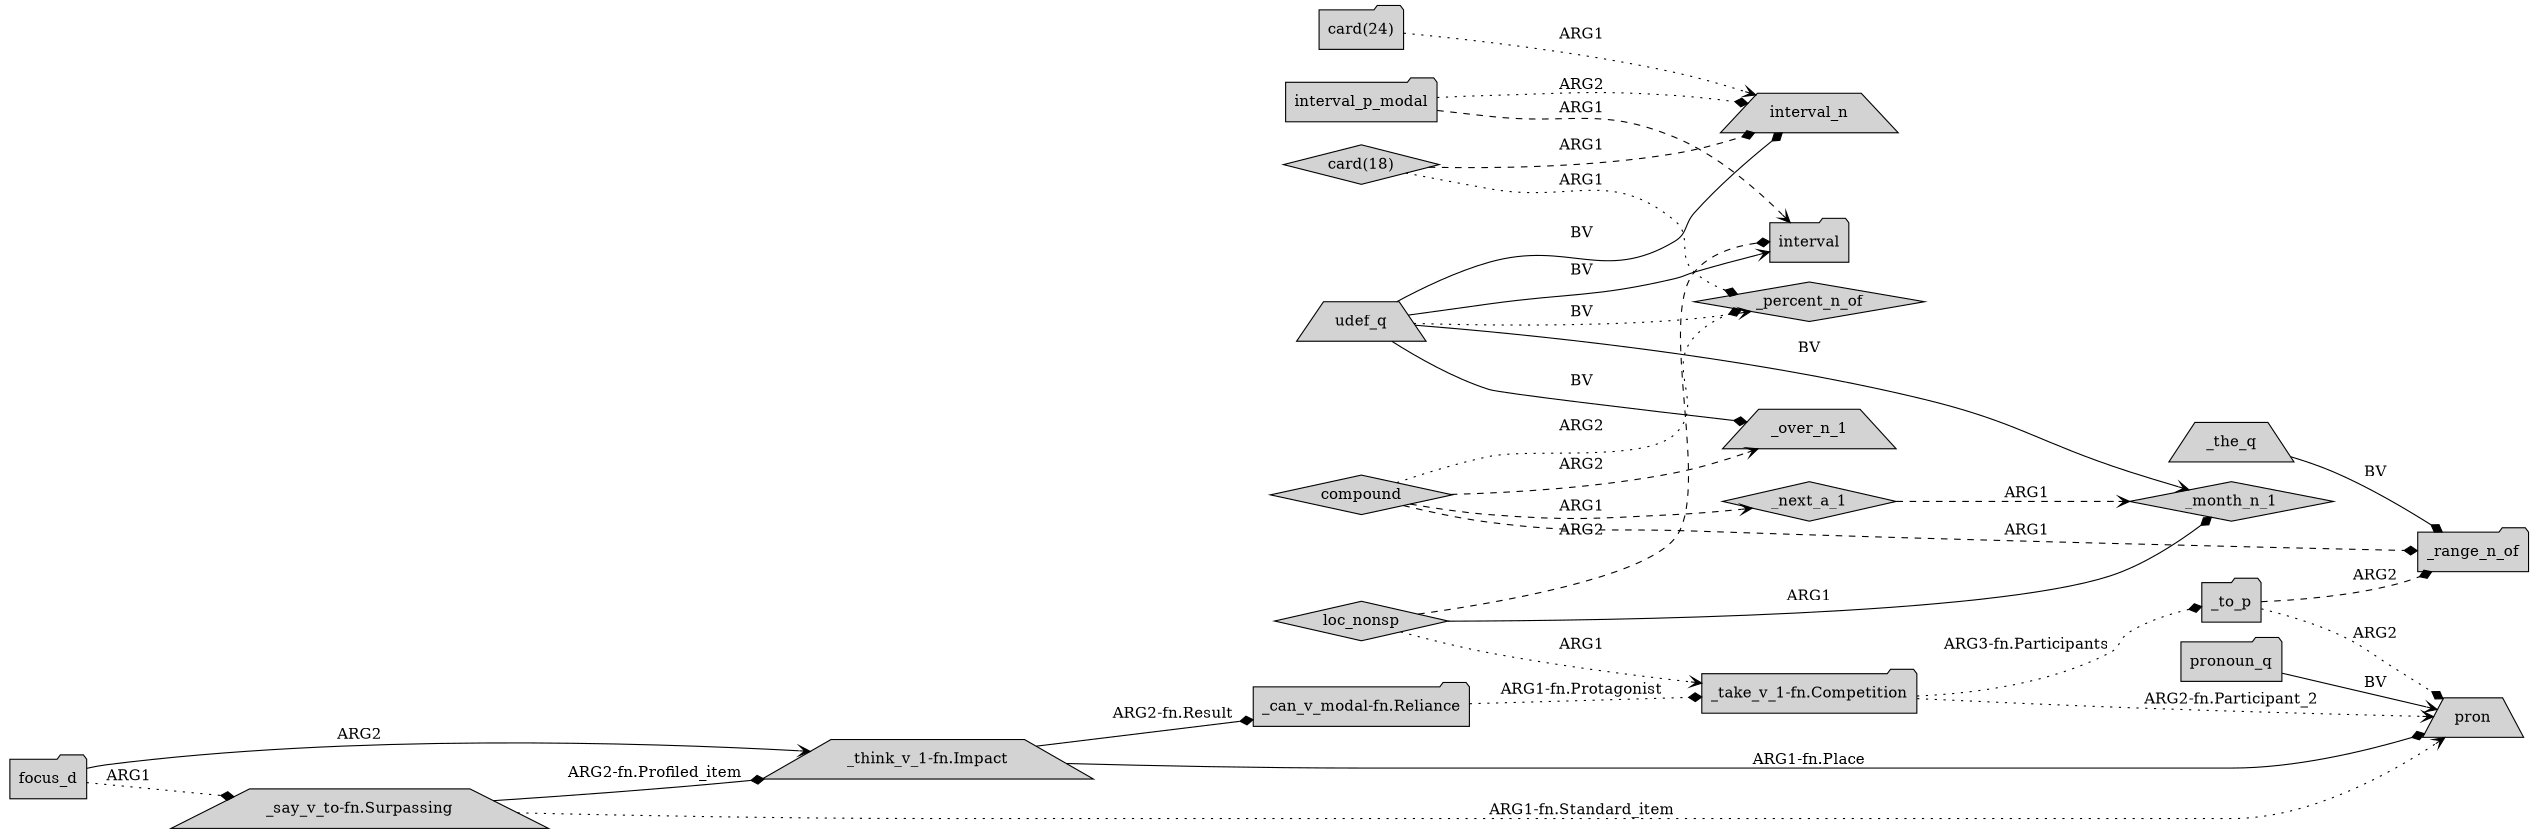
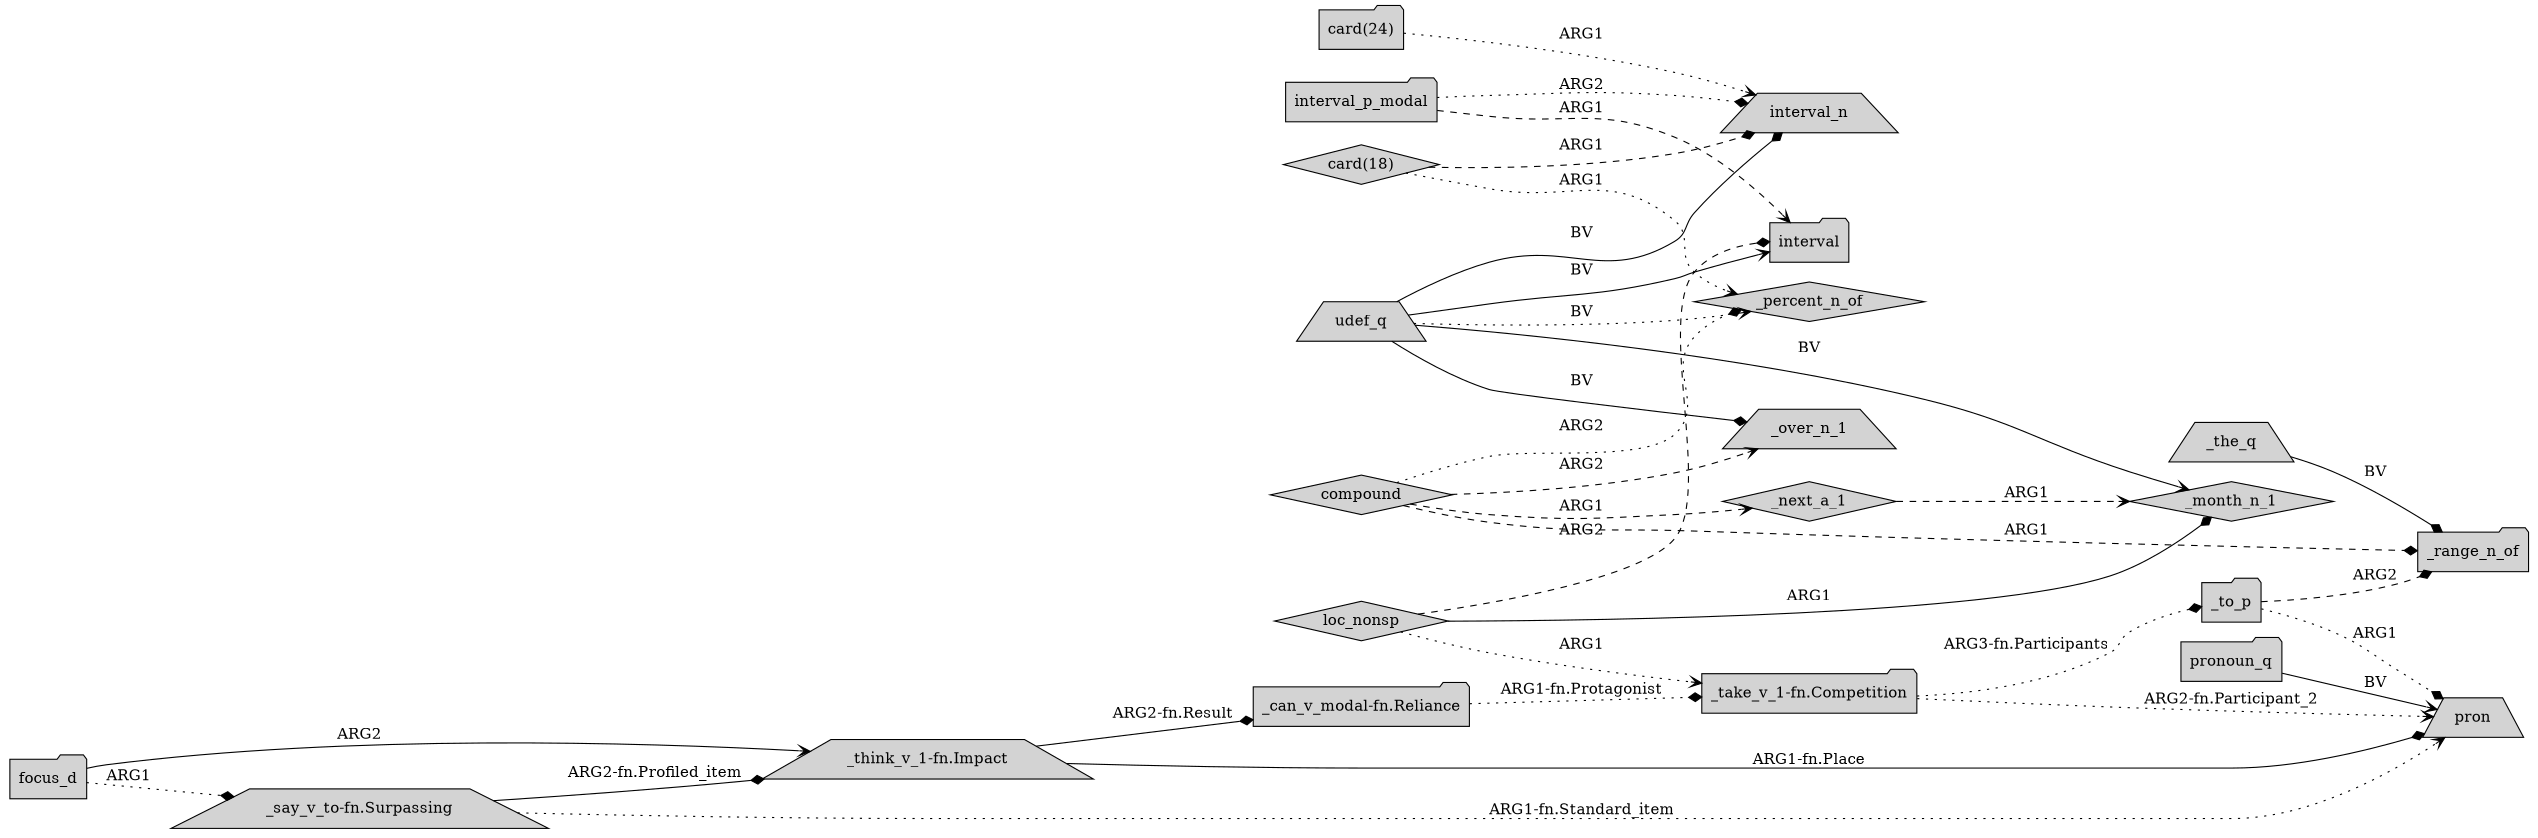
(1591, 190) -> (1591, 190)
(2375, 634) -> (2375, 634)
